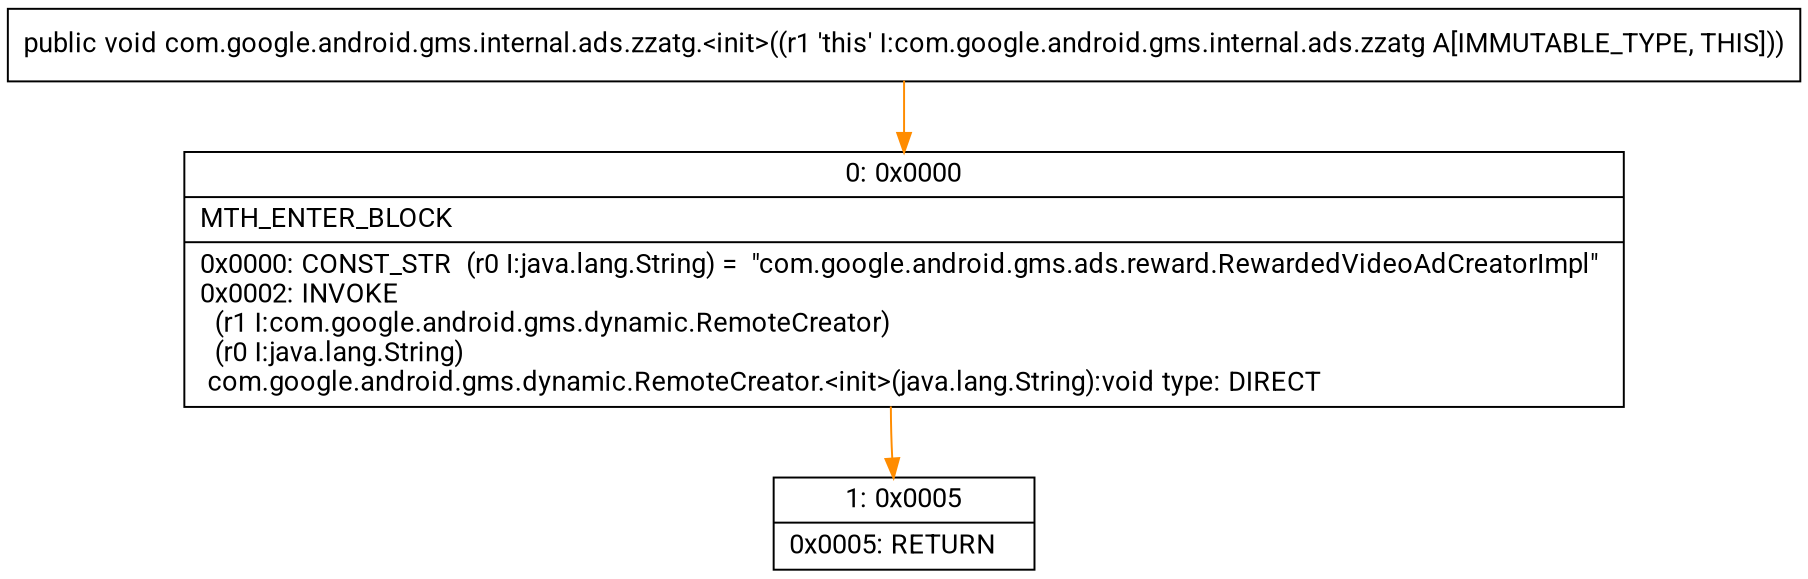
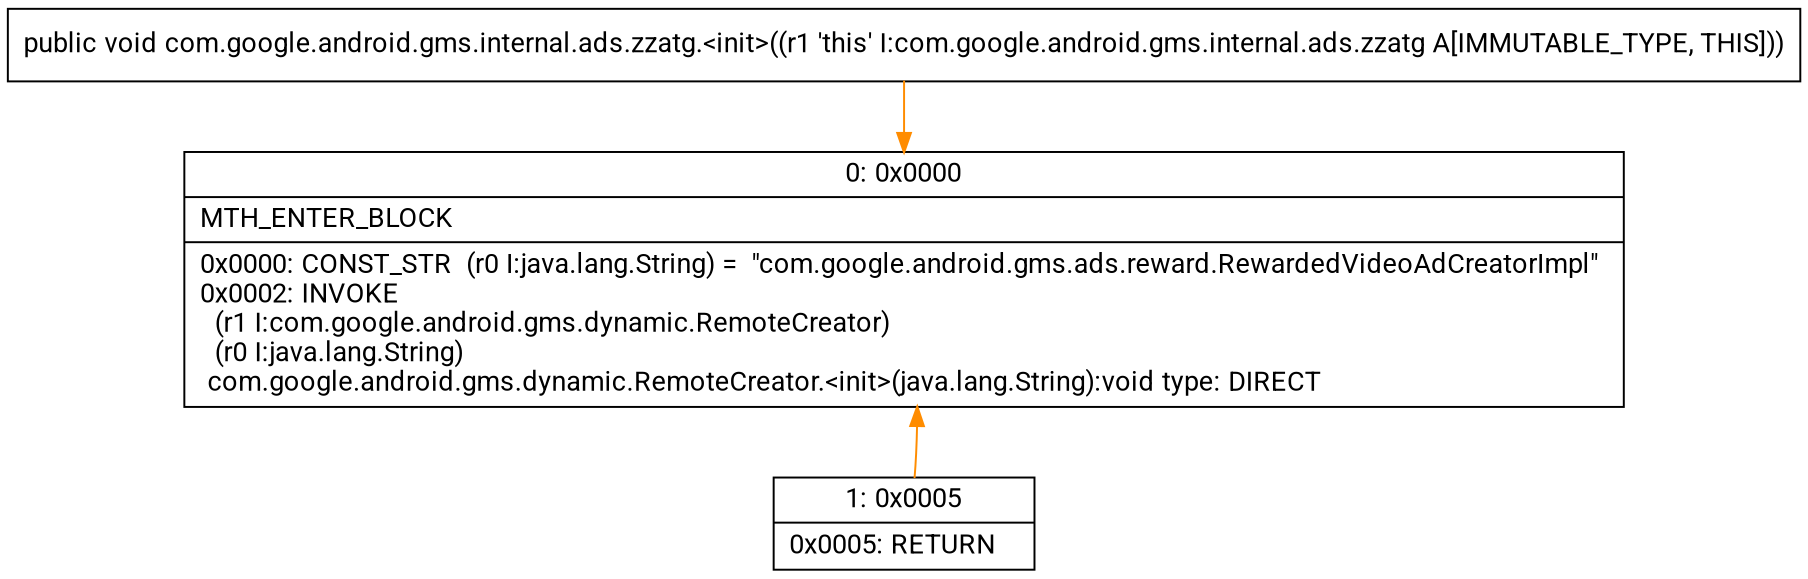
(891, 432) -> (916, 452)
